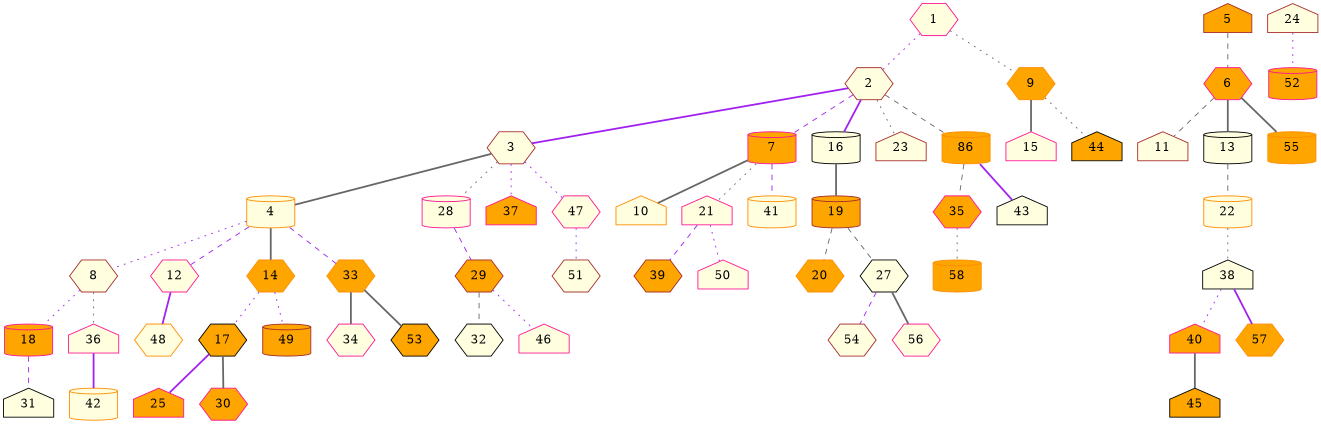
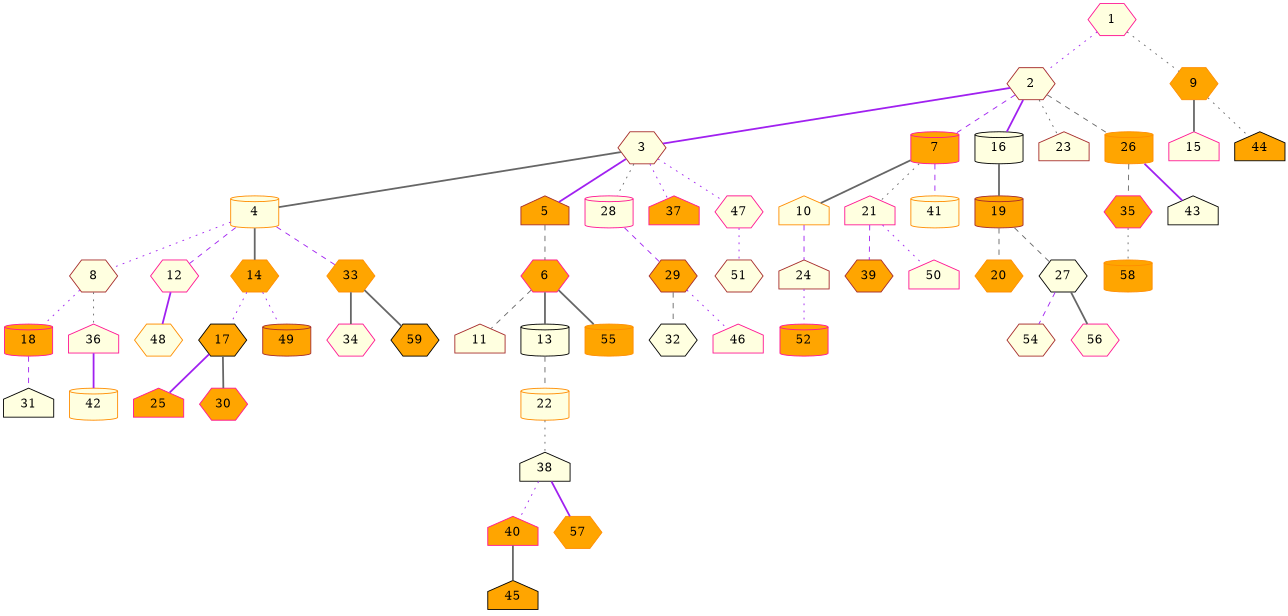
(966, 148) -> (1129, 148)
none -> (592, 181)
none -> (804, 243)
(415, 340) -> (415, 340)
